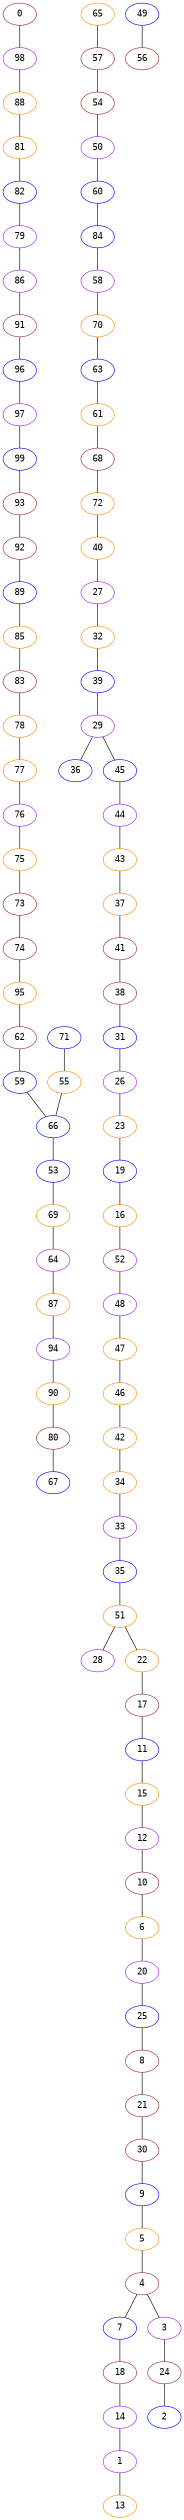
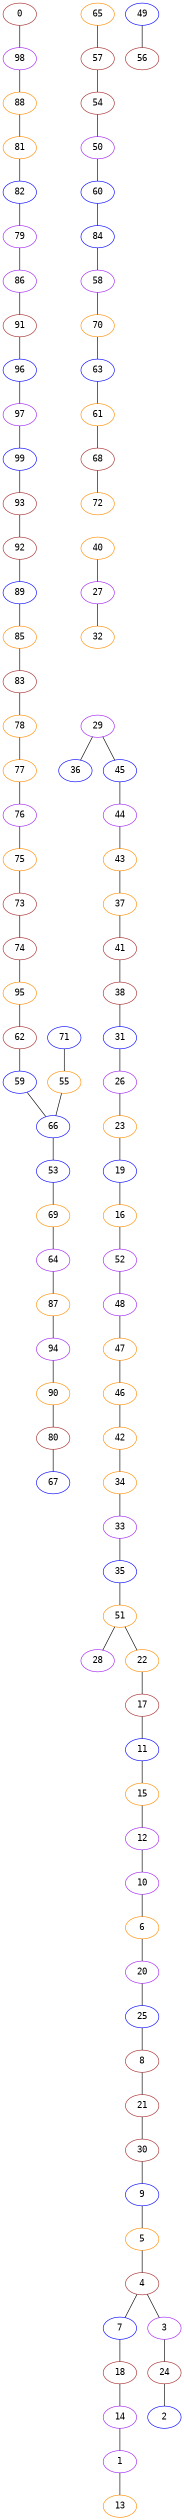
(98, 526) -> none
(98, 682) -> none
(142, 1883) -> (142, 1883)
